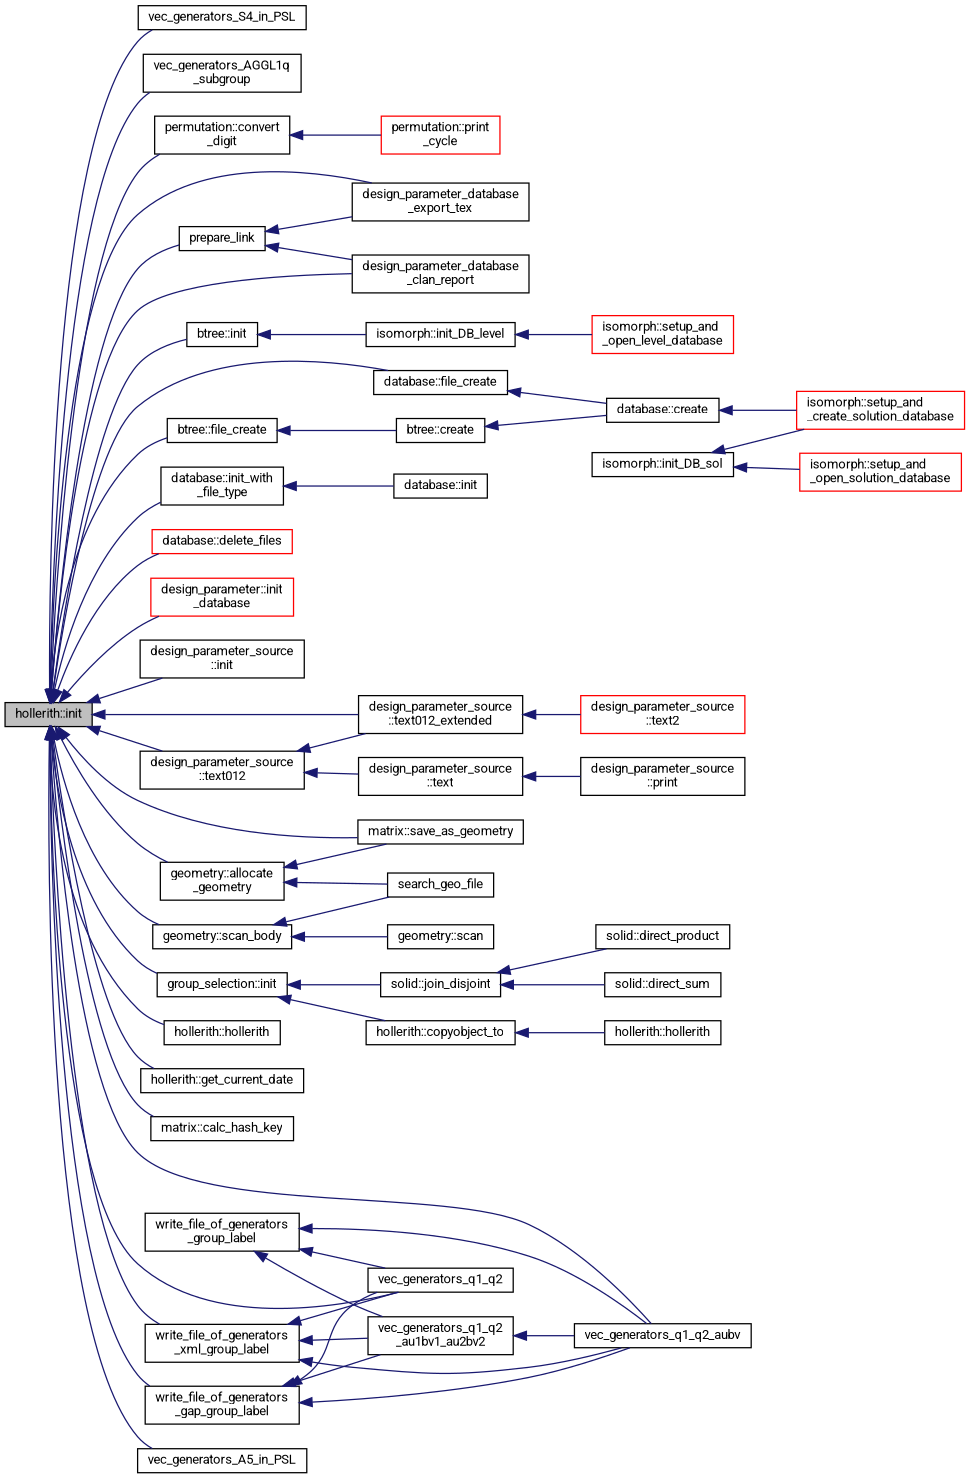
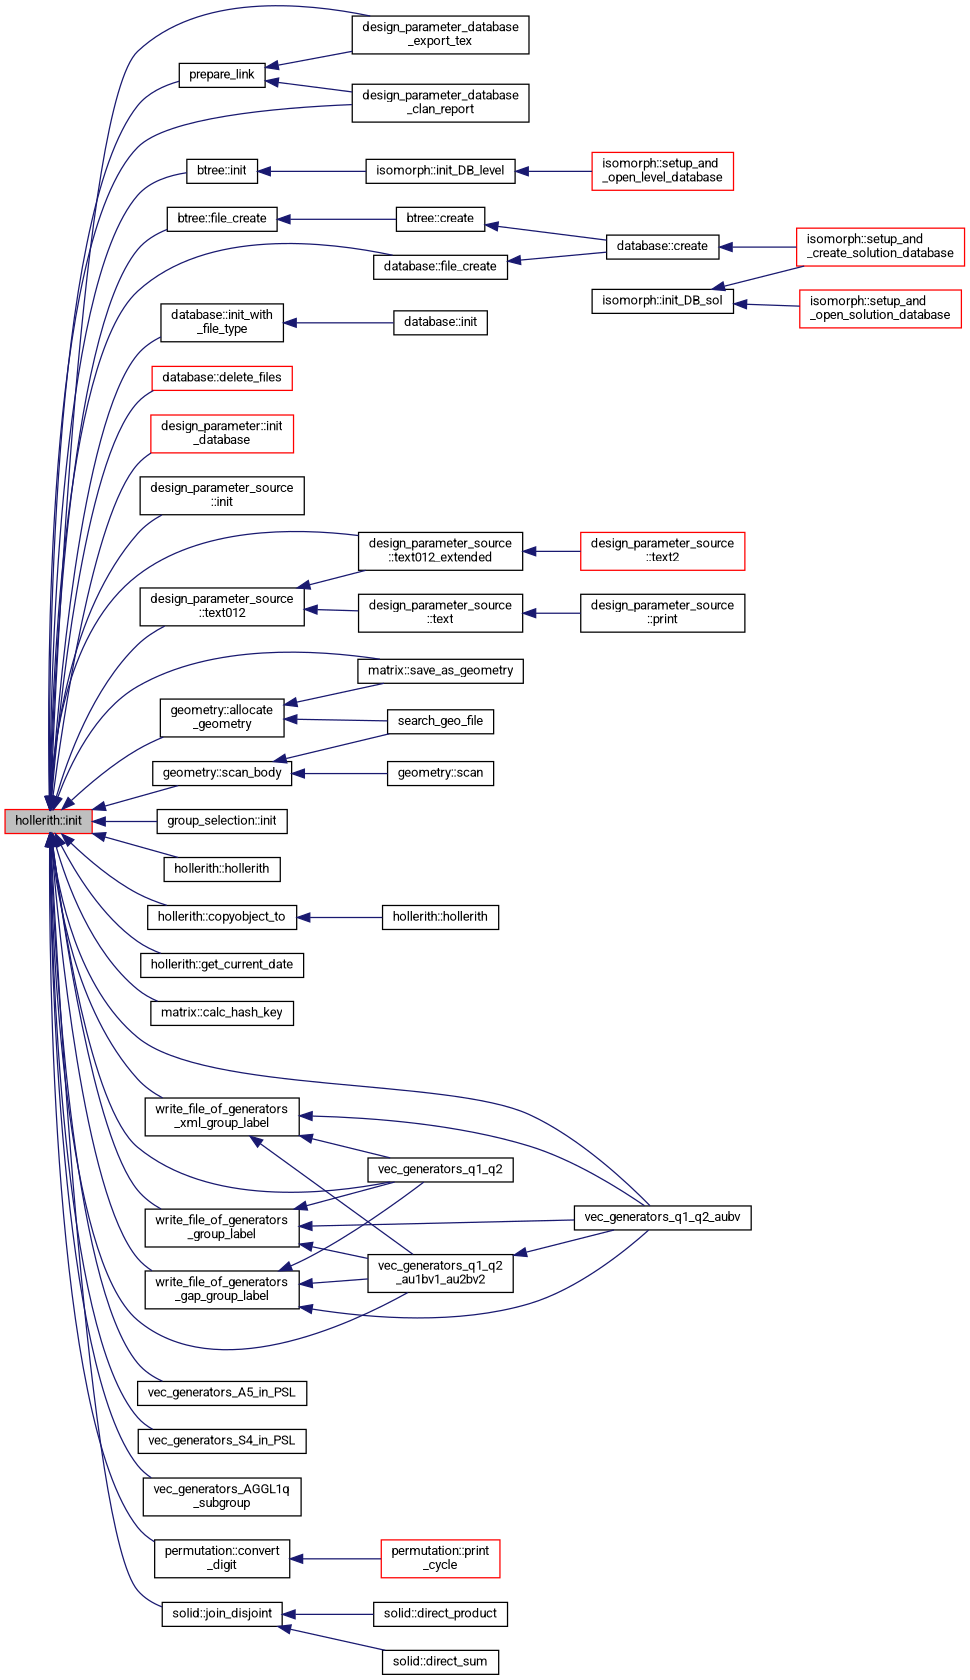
(49, 715) -> (49, 822)
(340, 985) -> (78, 1236)
(338, 1010) -> (115, 880)
none -> (101, 1103)
none -> (113, 1286)
